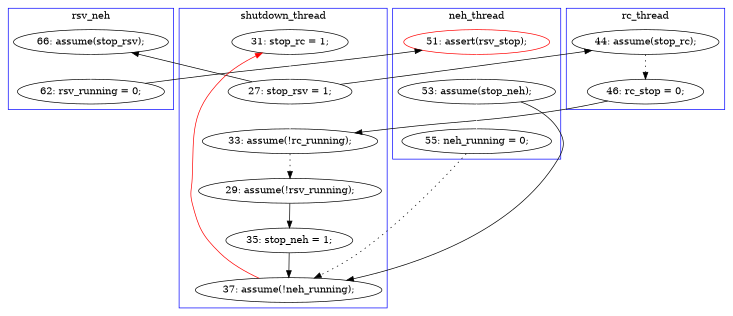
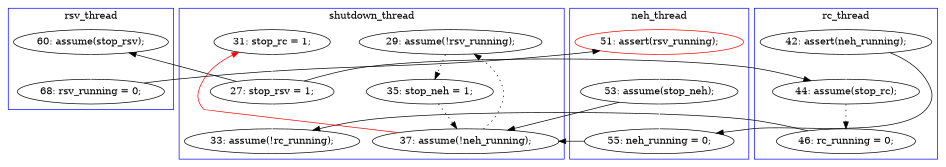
(91, 16) -> (91, 16)
(91, 42) -> (91, 42)
(477, 42) -> (659, 42)
none -> (846, 42)
(91, 92) -> (91, 92)
(645, 92) -> (846, 141)
(290, 163) -> (504, 93)
(290, 212) -> (440, 68)
(399, 221) -> (575, 141)
(289, 262) -> (443, 110)
